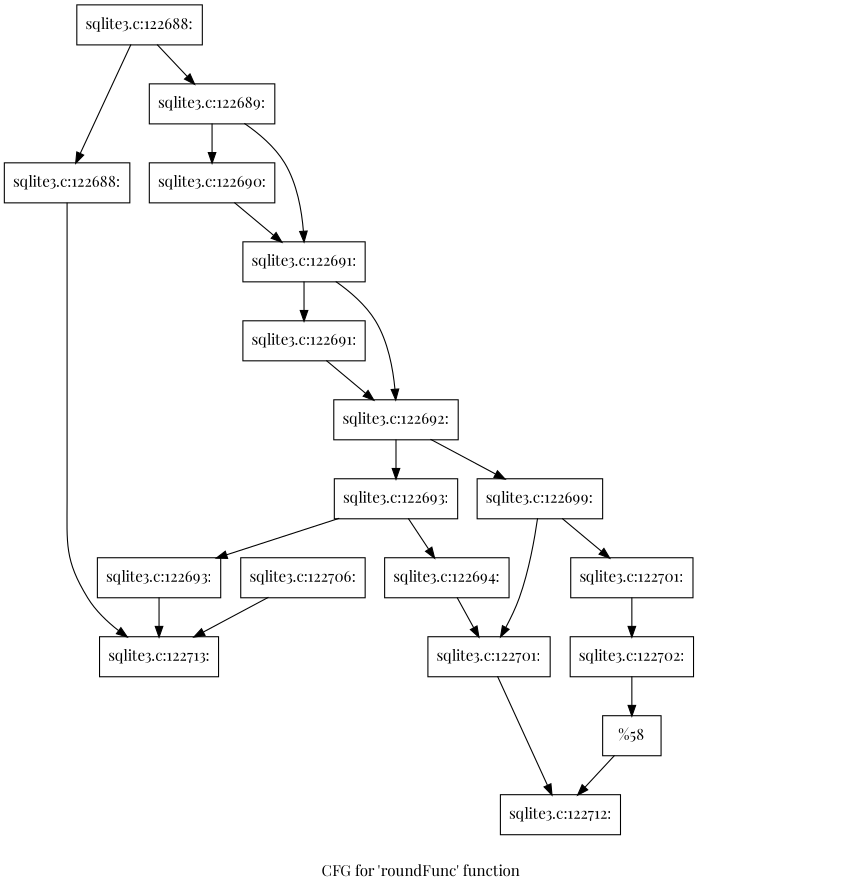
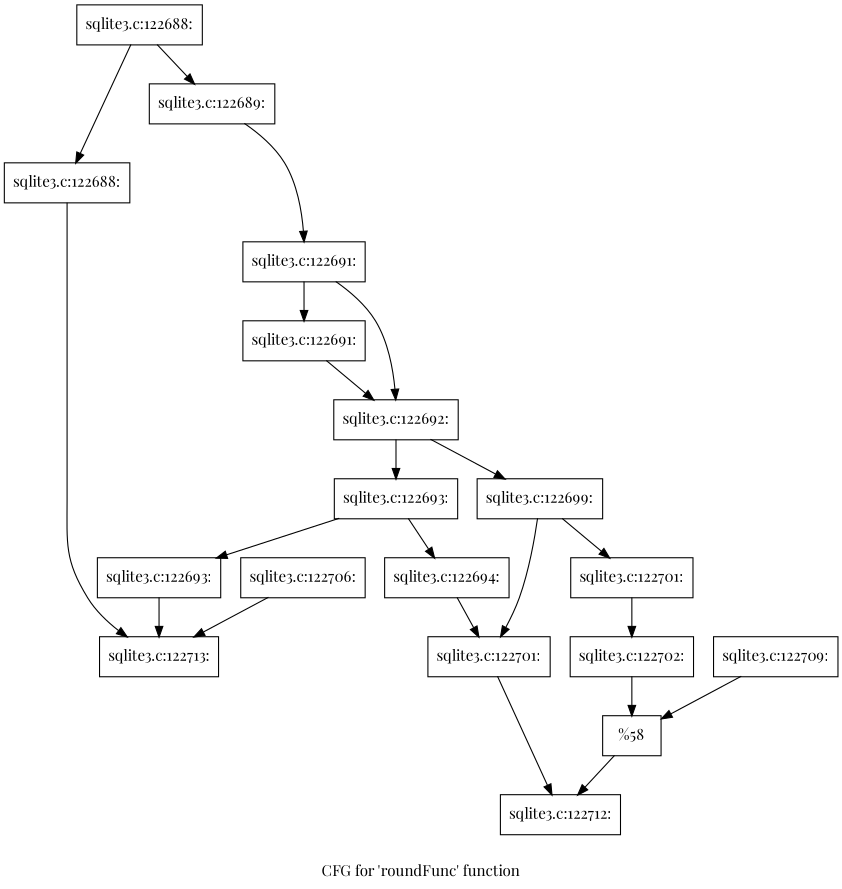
(212, 183) -> none
none -> (776, 657)
